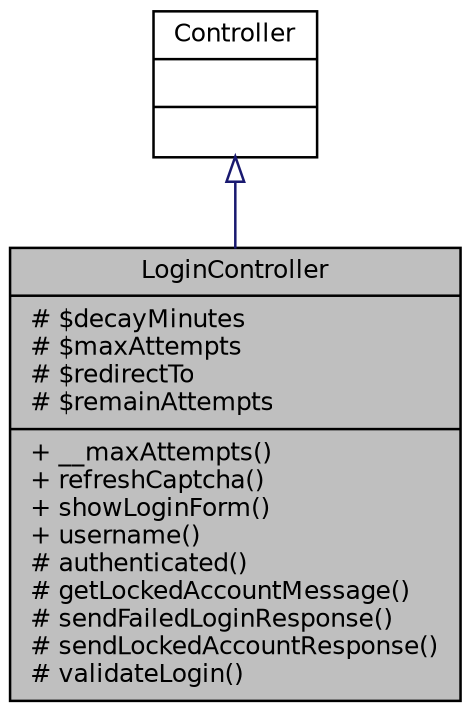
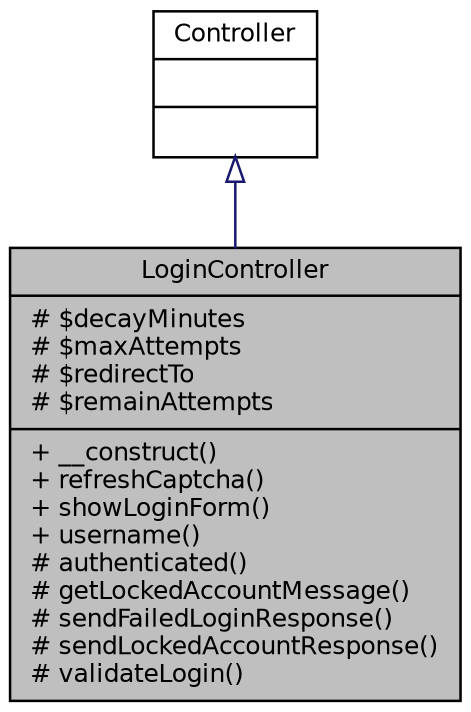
(152, 453) -> (125, 453)
